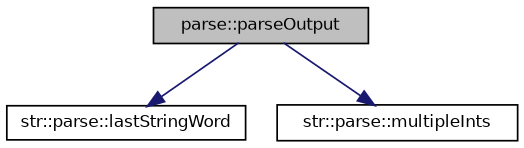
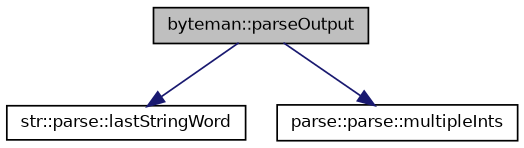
(261, 26) -> (261, 26)
(397, 123) -> (397, 123)
